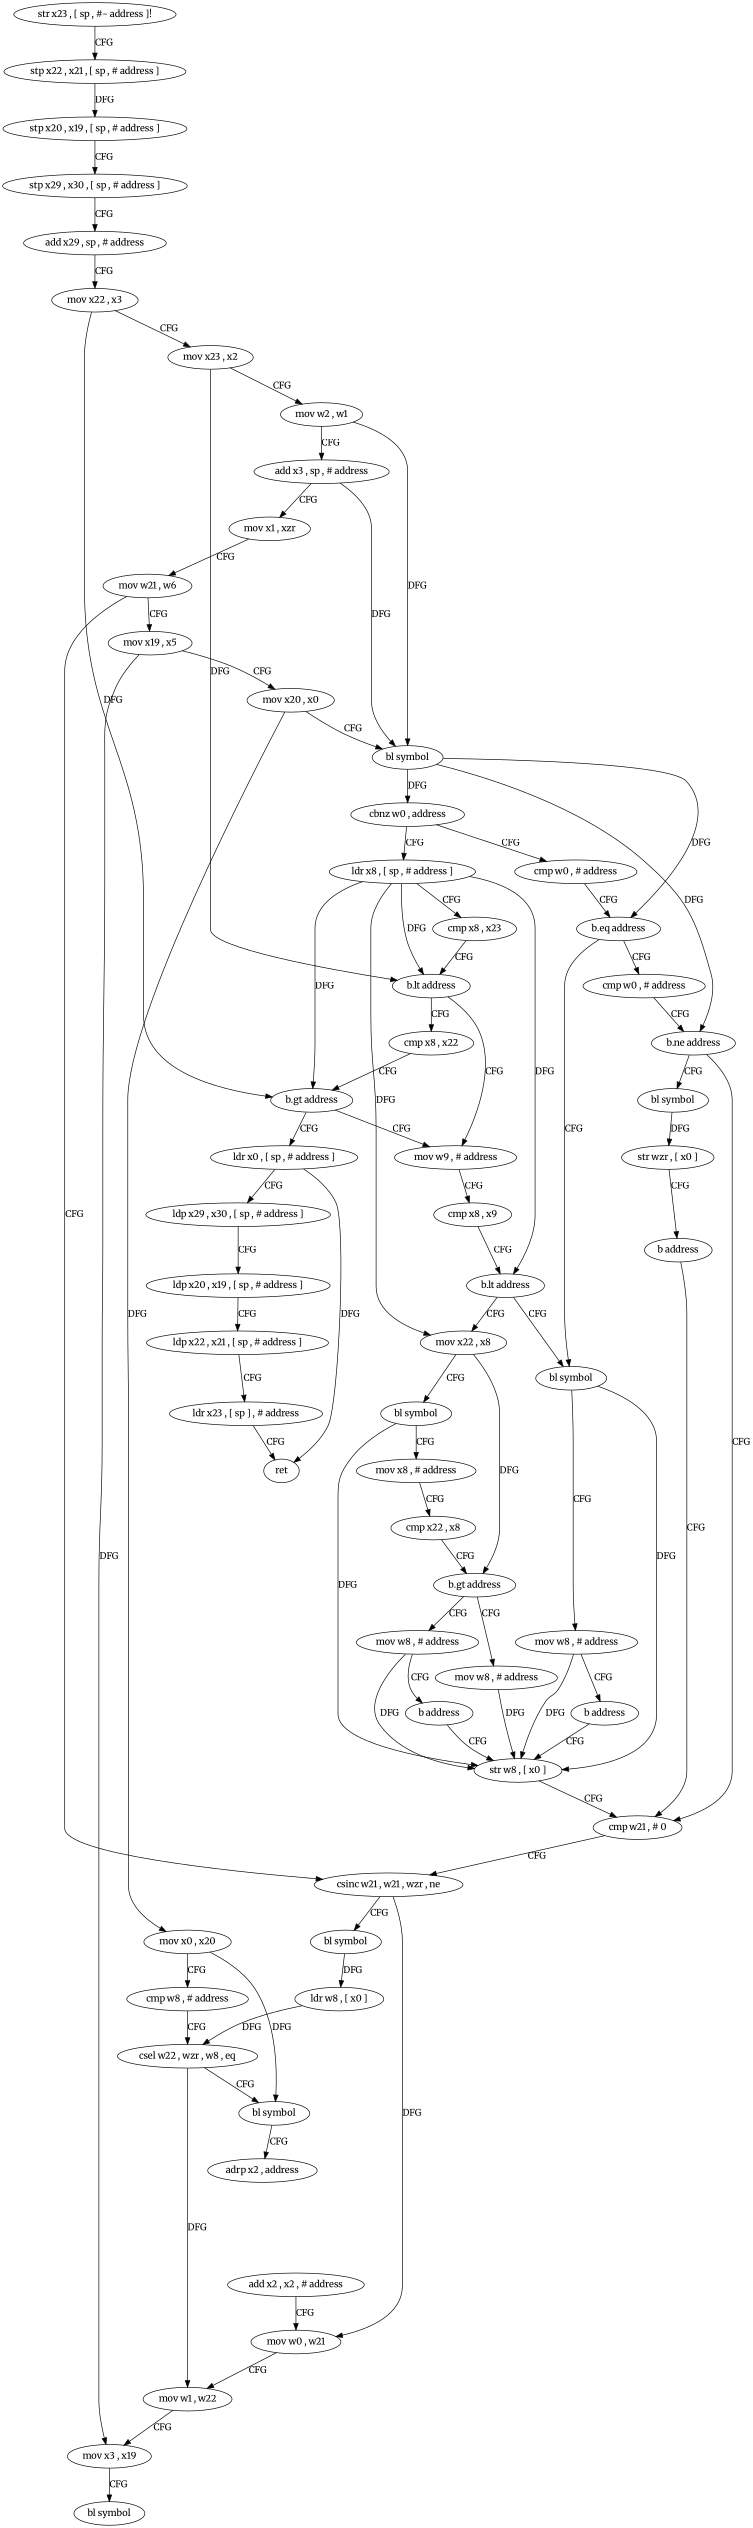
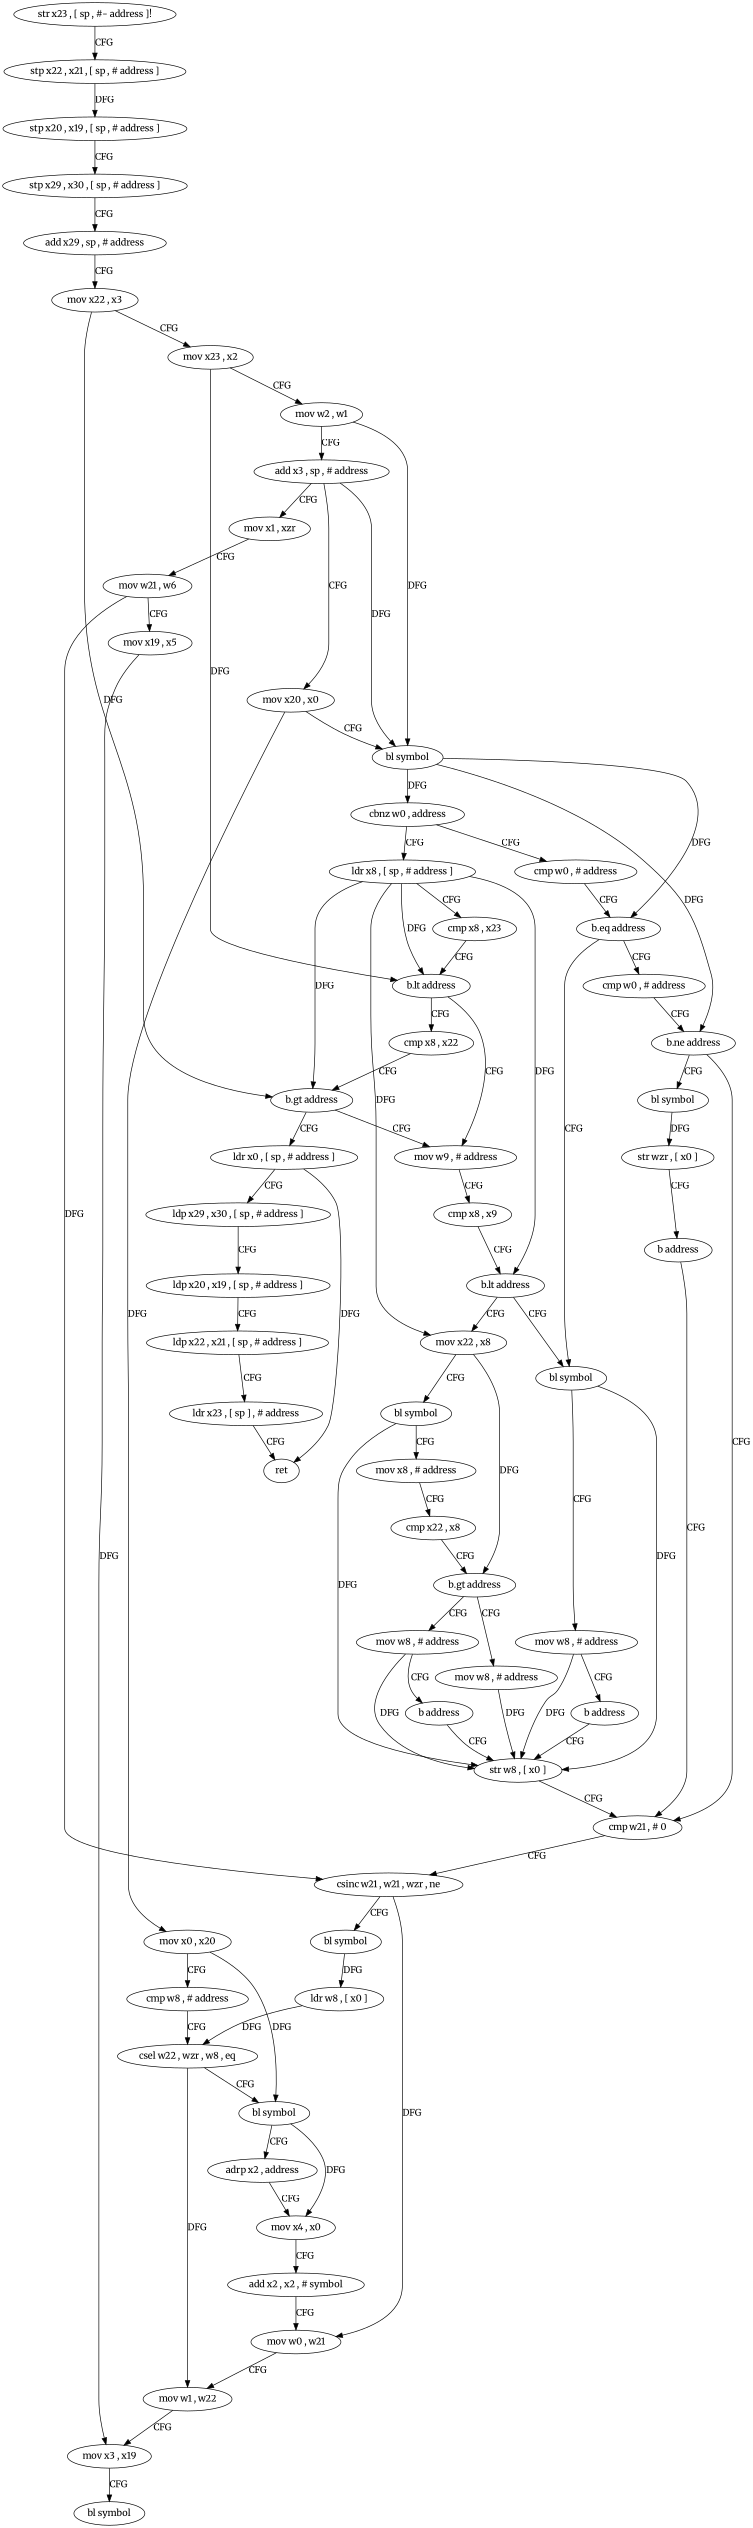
(227, 665) -> (329, 587)
(75, 1215) -> (75, 1215)
none -> (296, 2228)
(296, 2285) -> (296, 2285)
